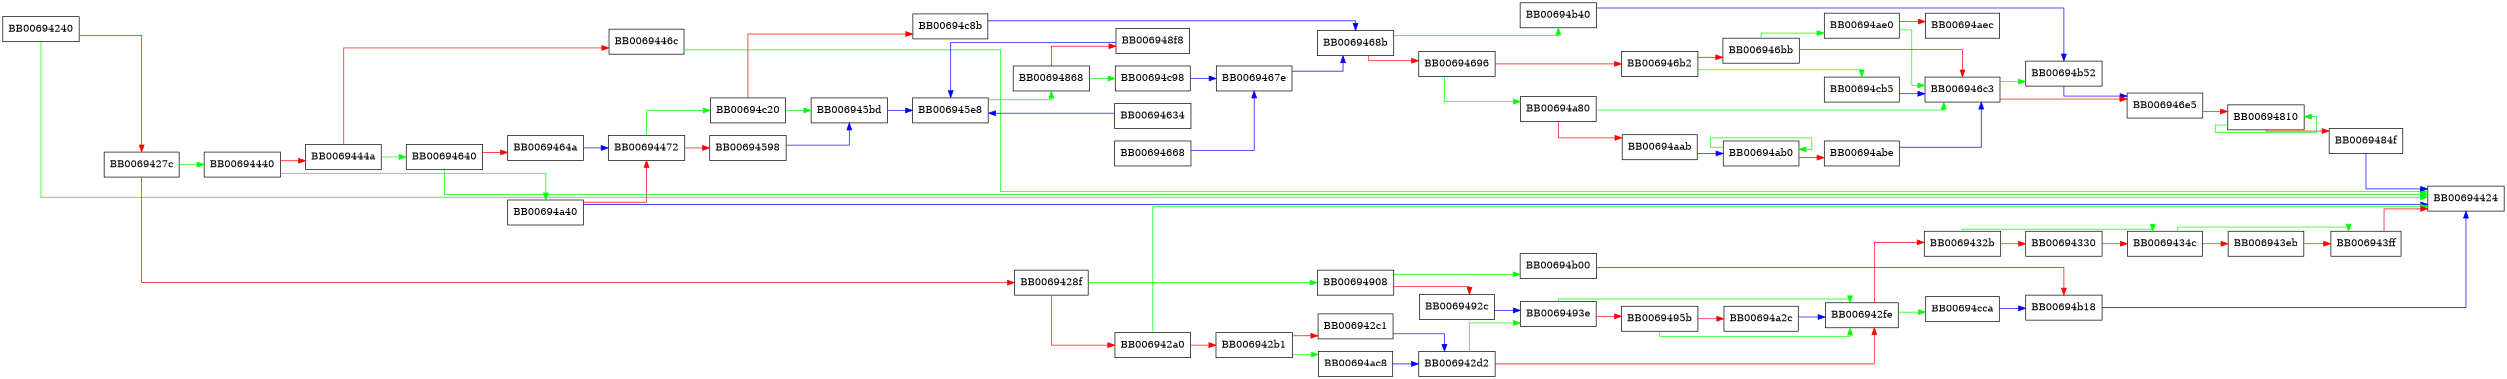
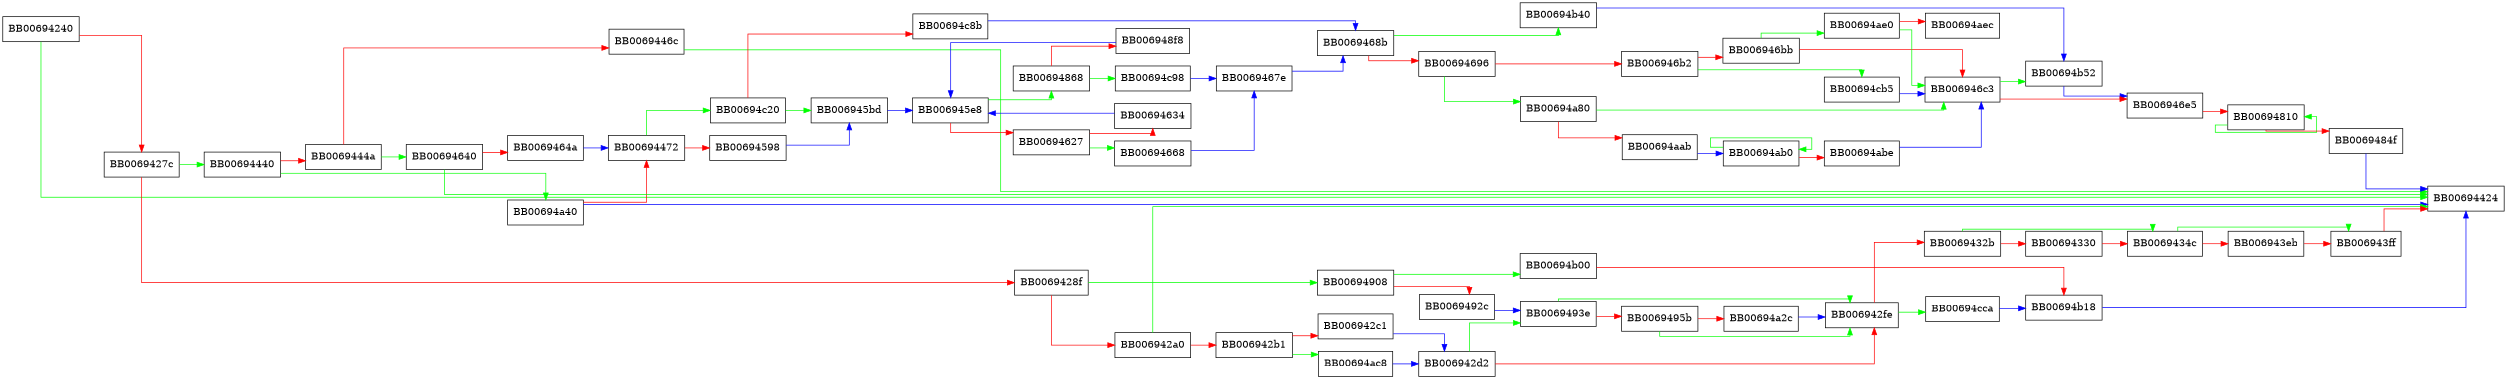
none -> (1051, 142)
